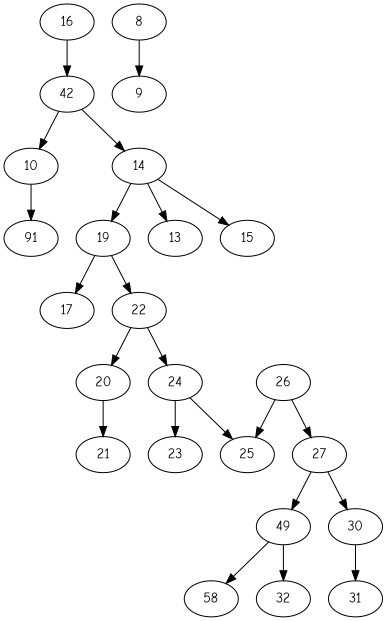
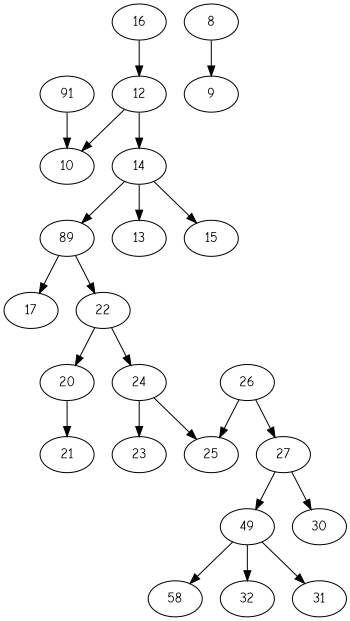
(67, 94) -> (139, 94)
(31, 197) -> (67, 125)
(103, 238) -> (67, 238)
(355, 558) -> (280, 559)
